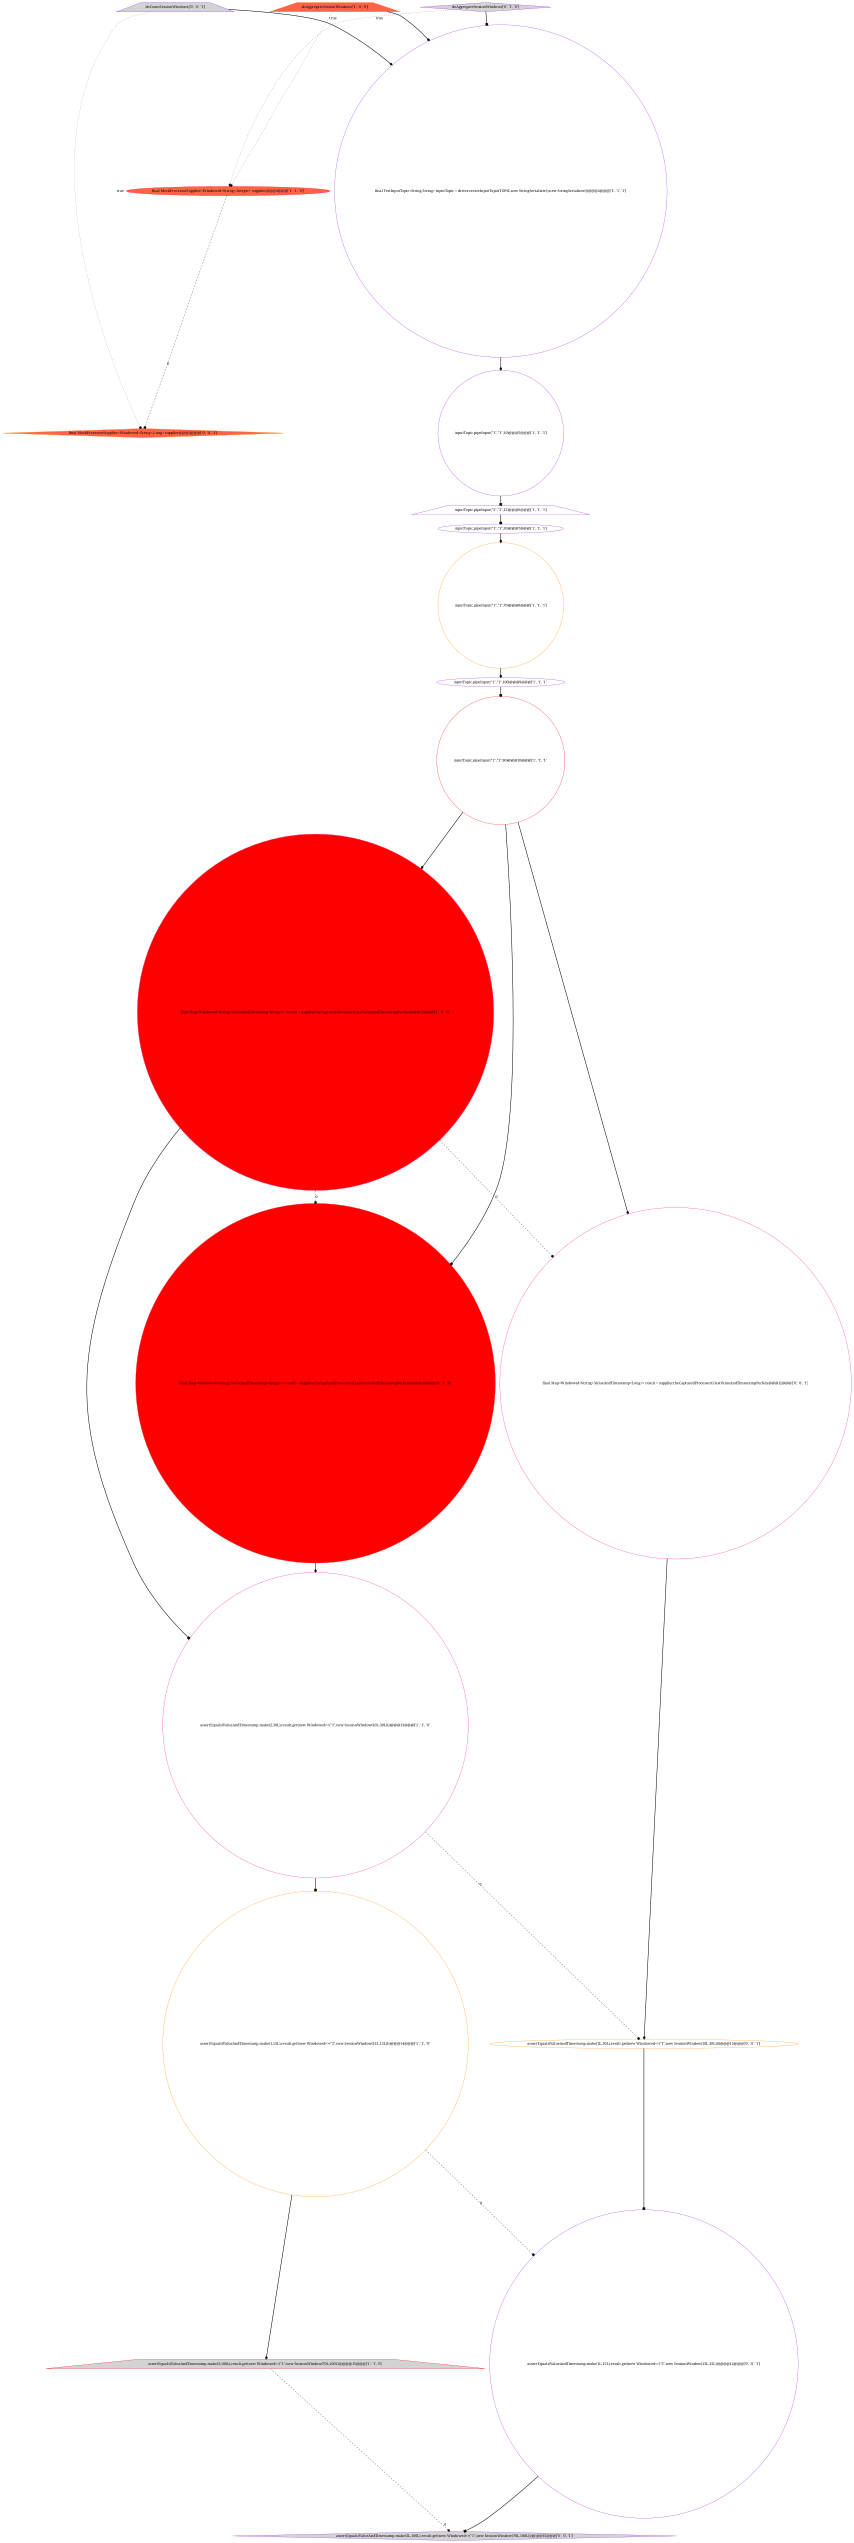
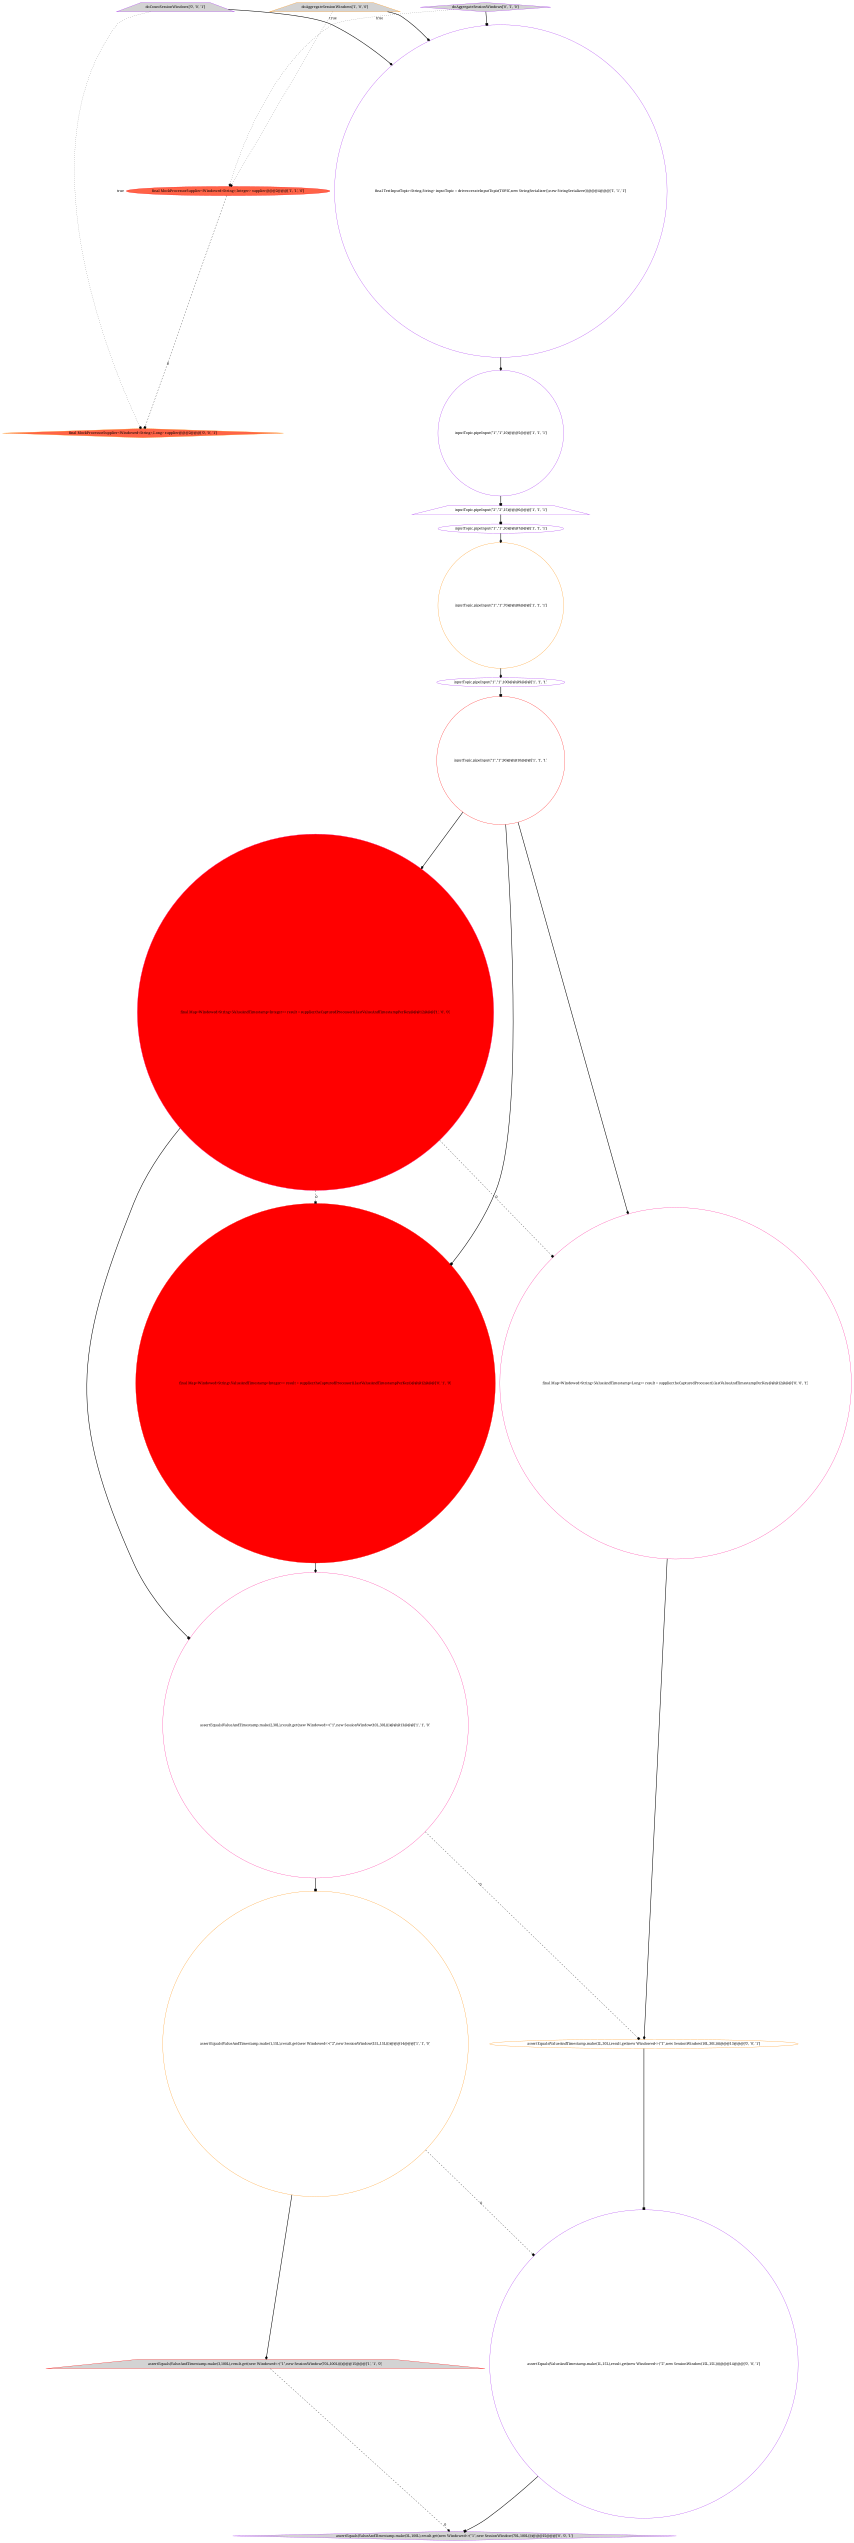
(335, 7) -> (335, 7)
